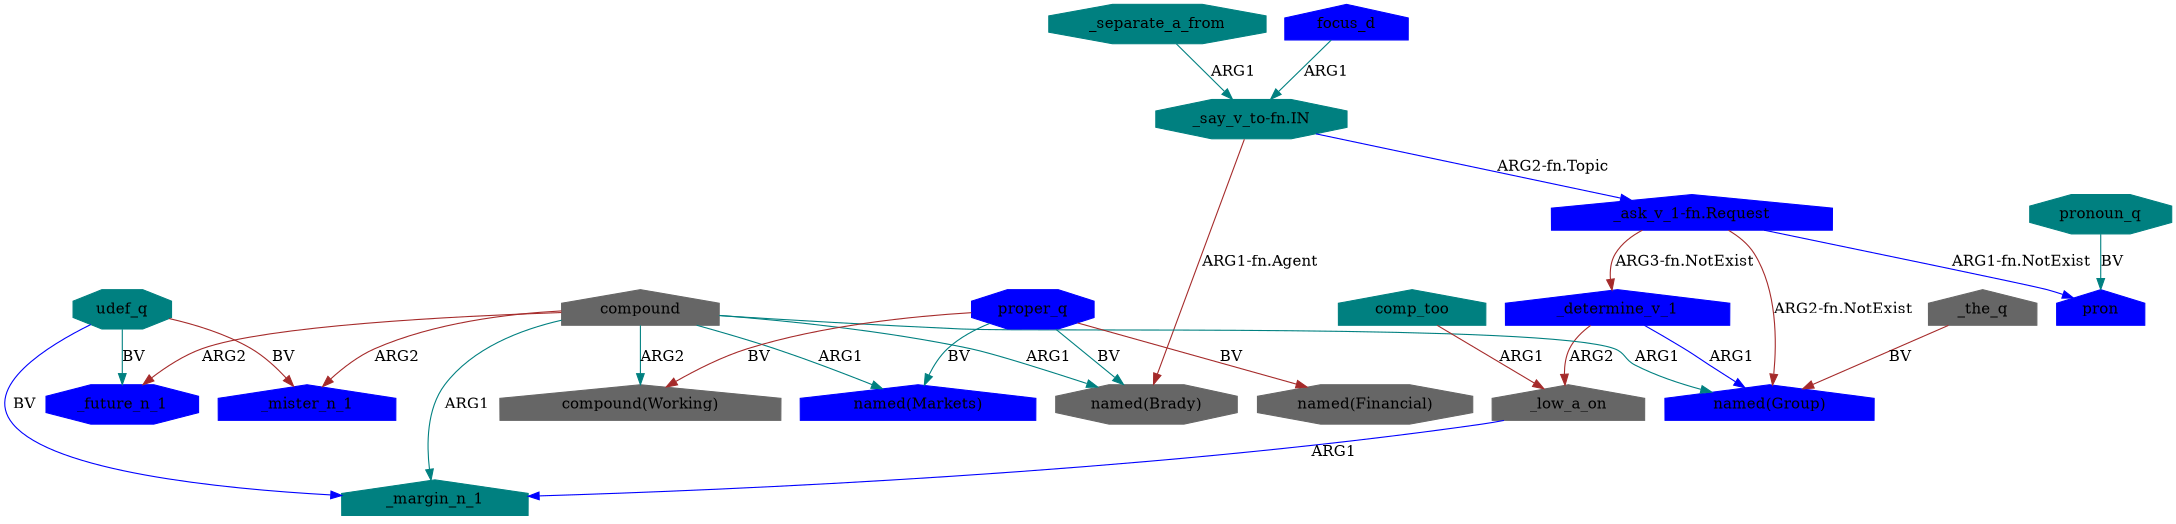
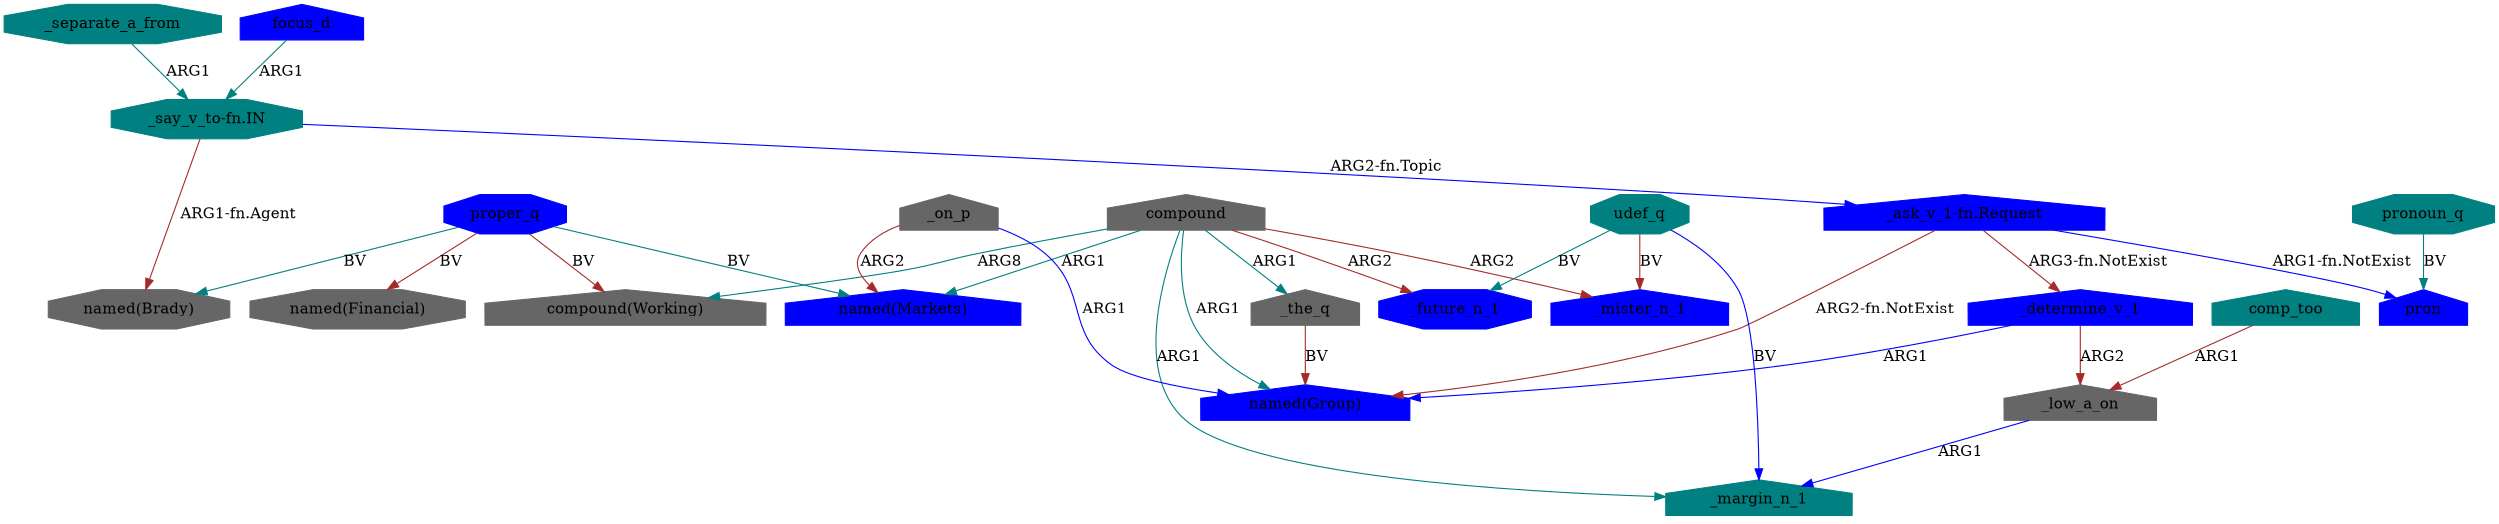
none -> (949, 214)
(906, 337) -> (1242, 259)
(663, 357) -> (1000, 262)
